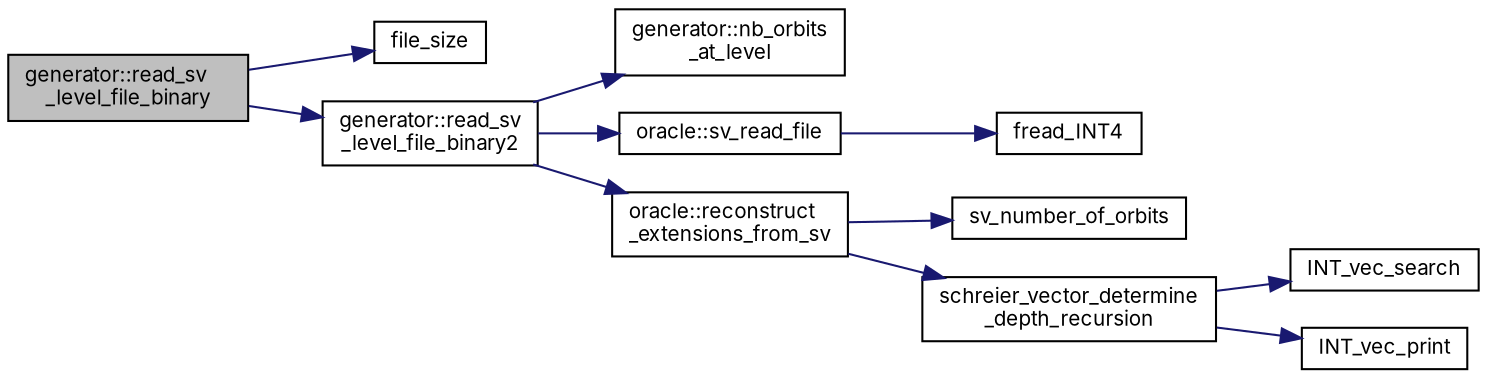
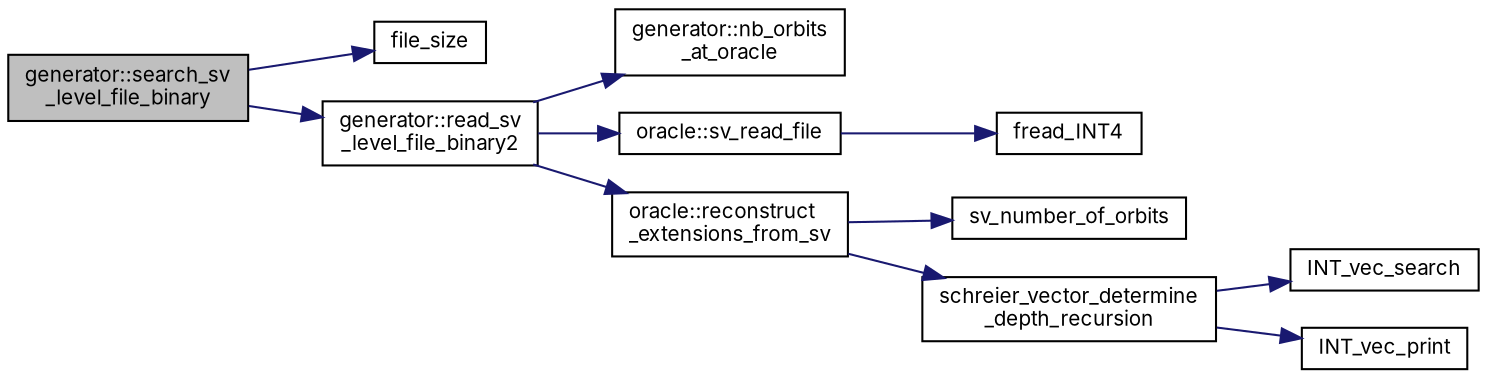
(730, 42) -> (730, 42)
(128, 88) -> (128, 88)
